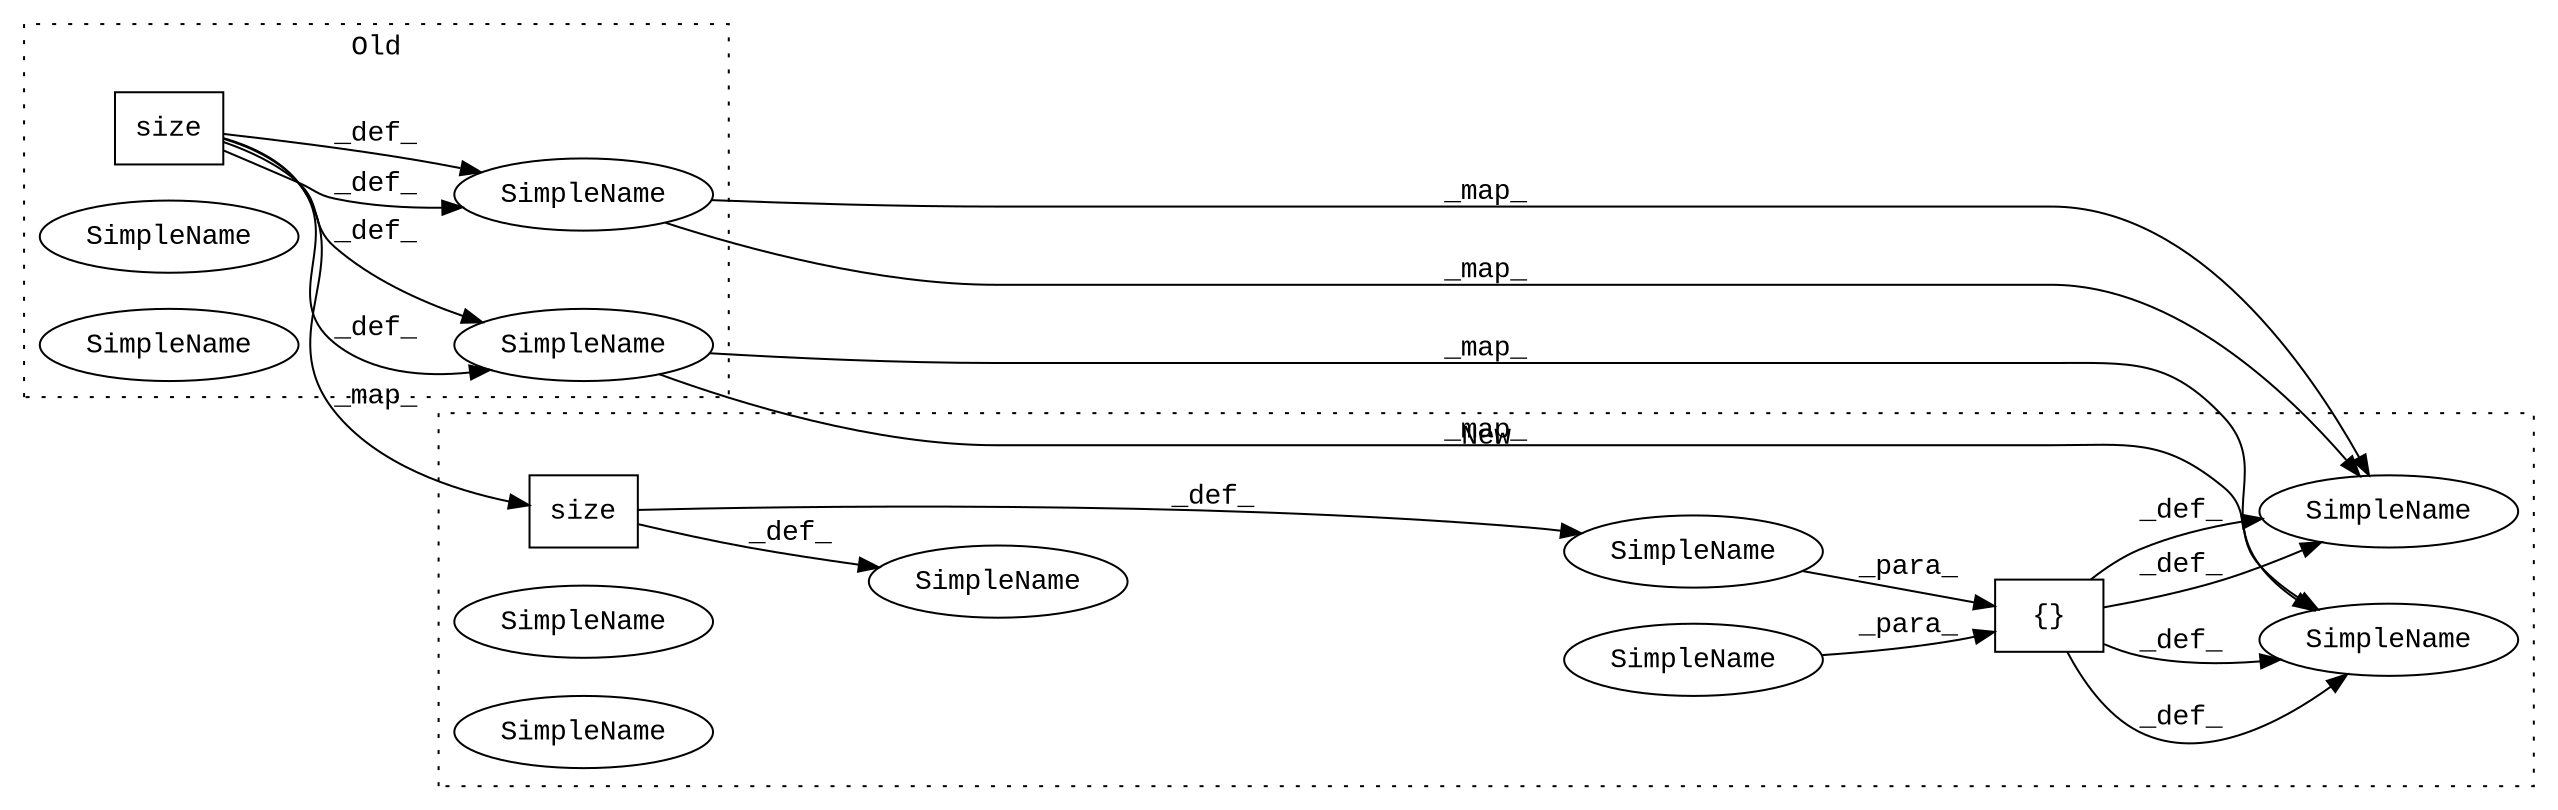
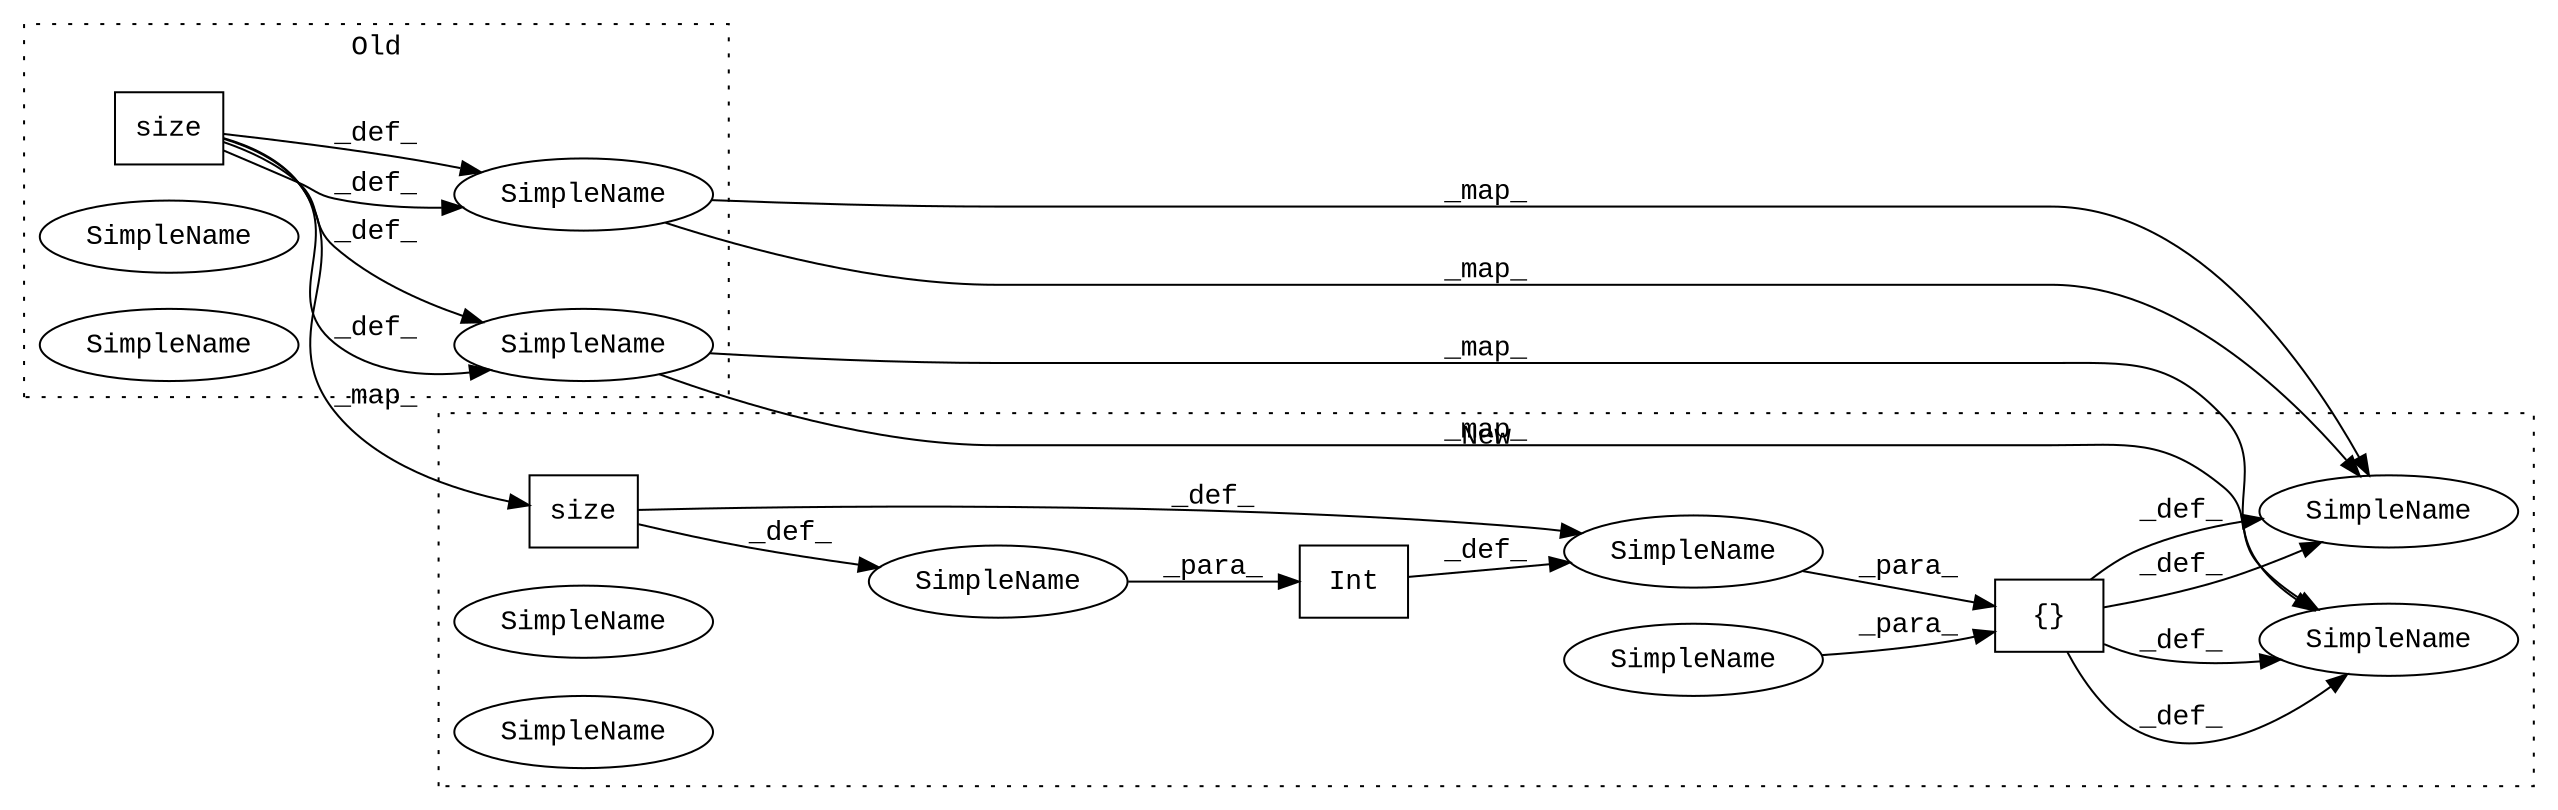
none -> (1354, 582)
